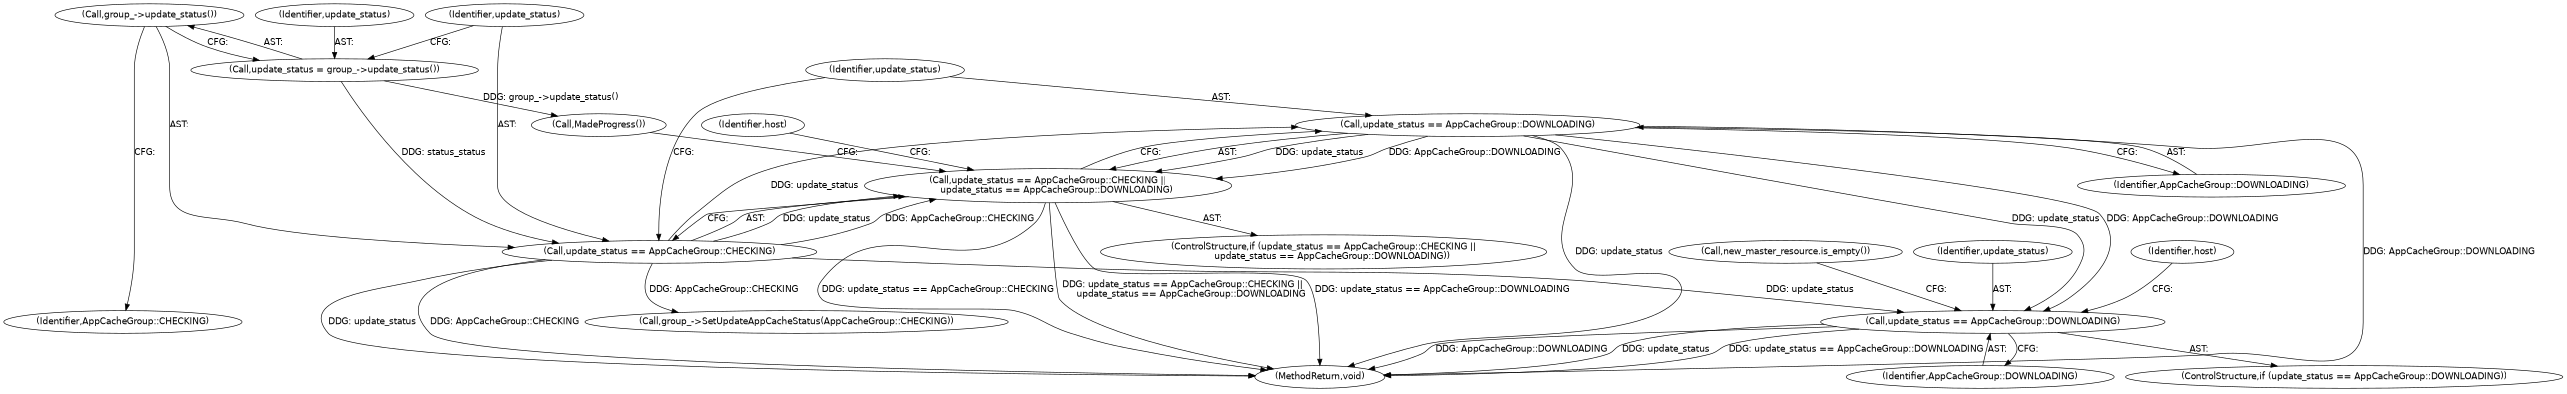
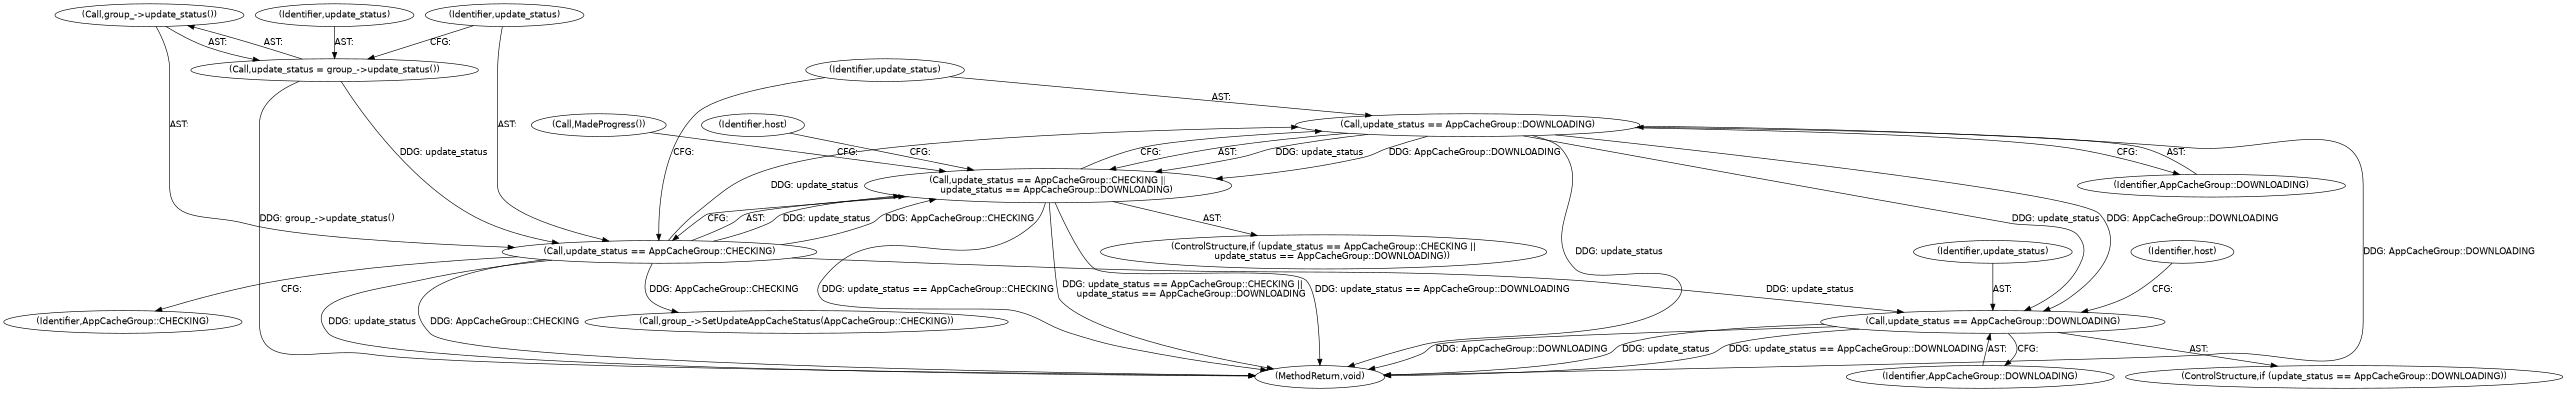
(219, 43) -> (219, 43)
(468, 98) -> (519, 363)
(444, 153) -> (444, 153)
(134, 165) -> (338, 272)
(1786, 252) -> none
